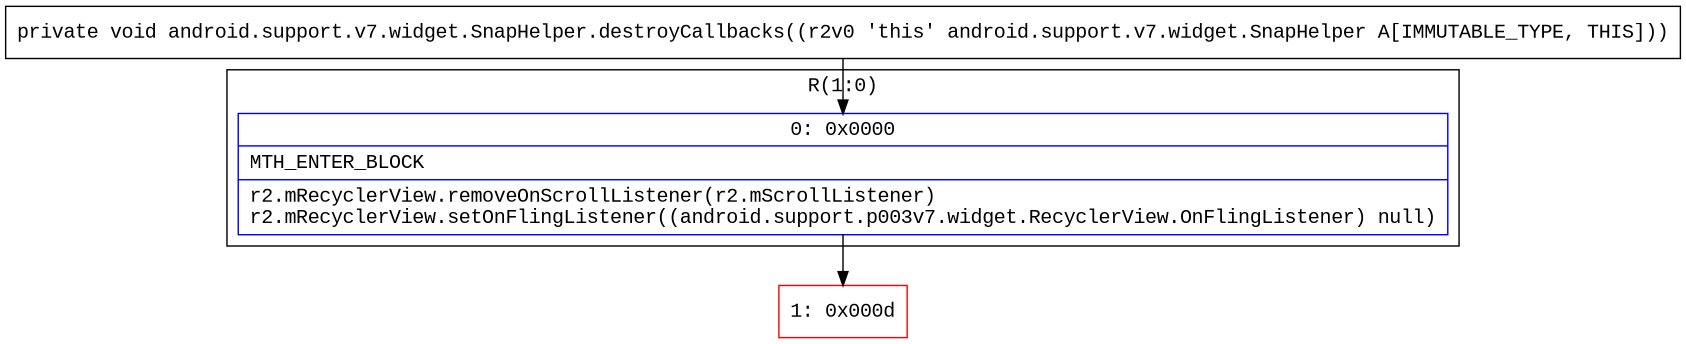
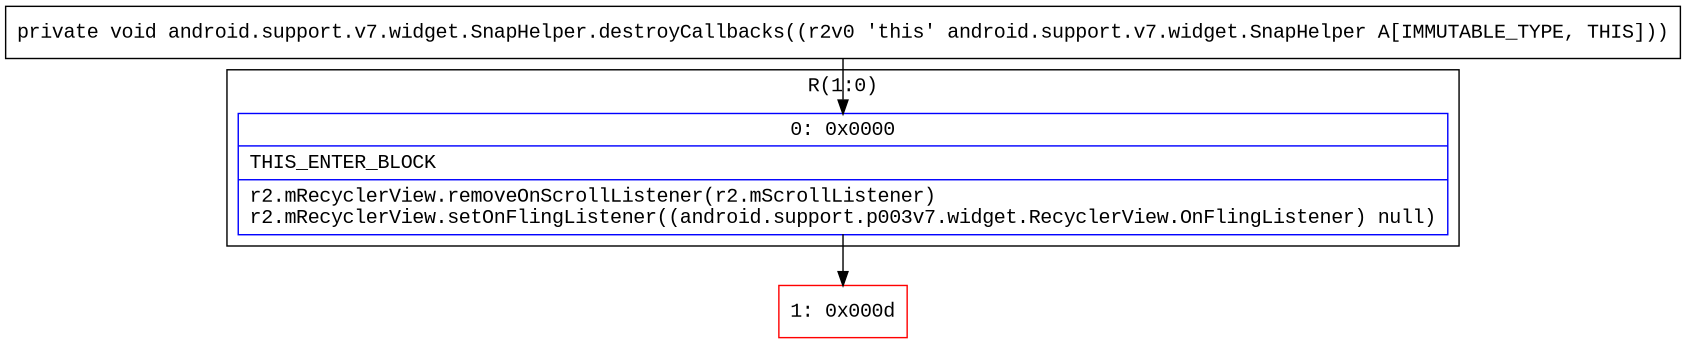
(337, 162) -> (343, 162)
